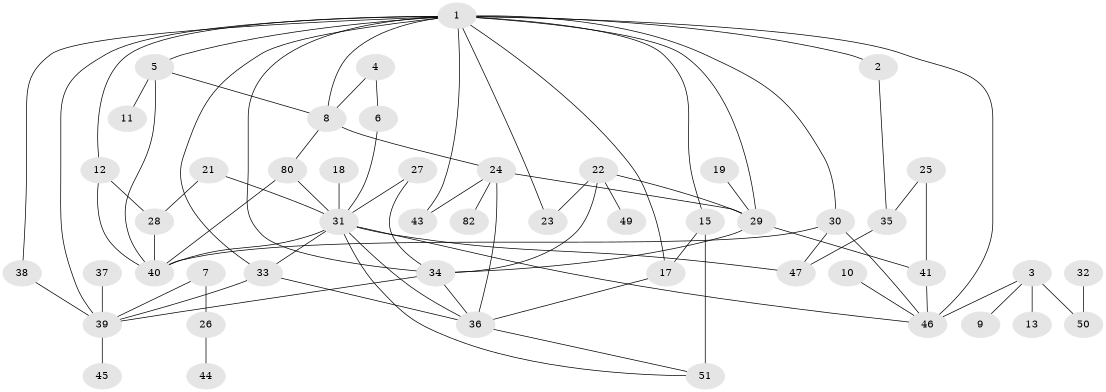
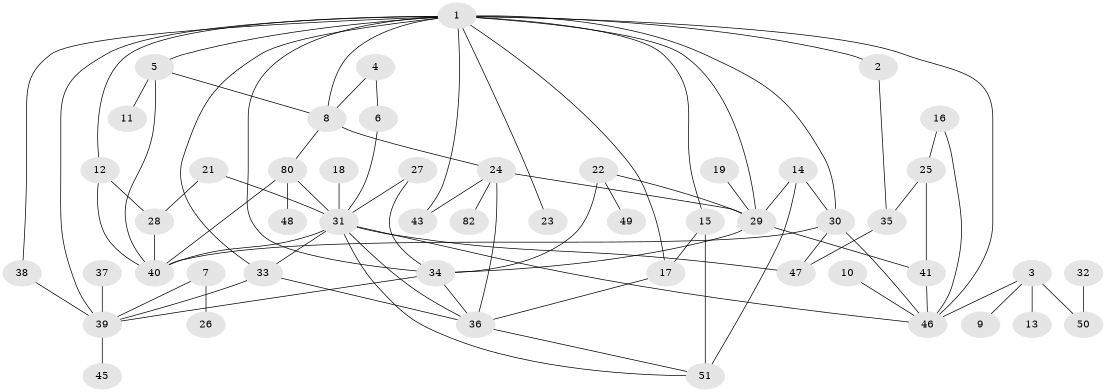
none -> (940, 119)
none -> (798, 170)
(573, 196) -> none
none -> (288, 222)
(206, 376) -> none
